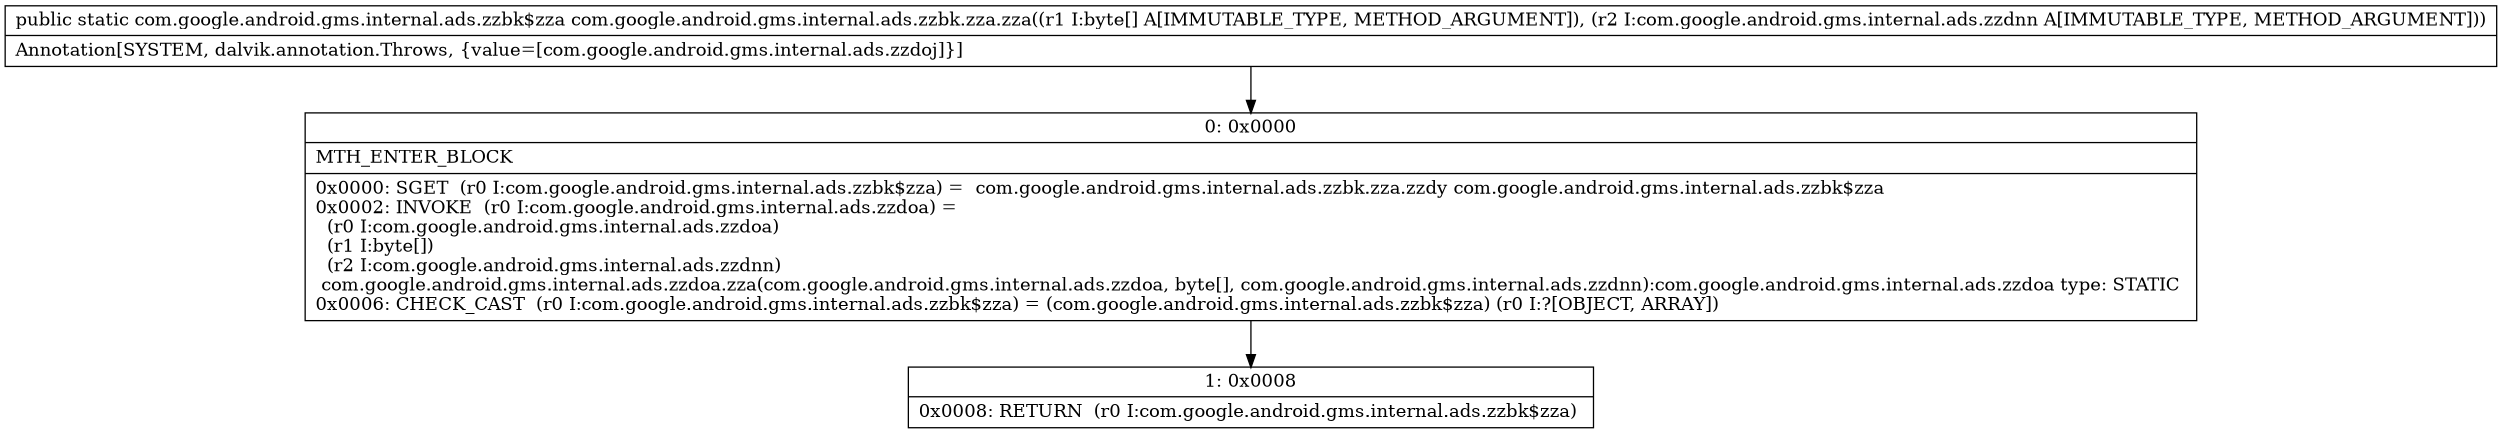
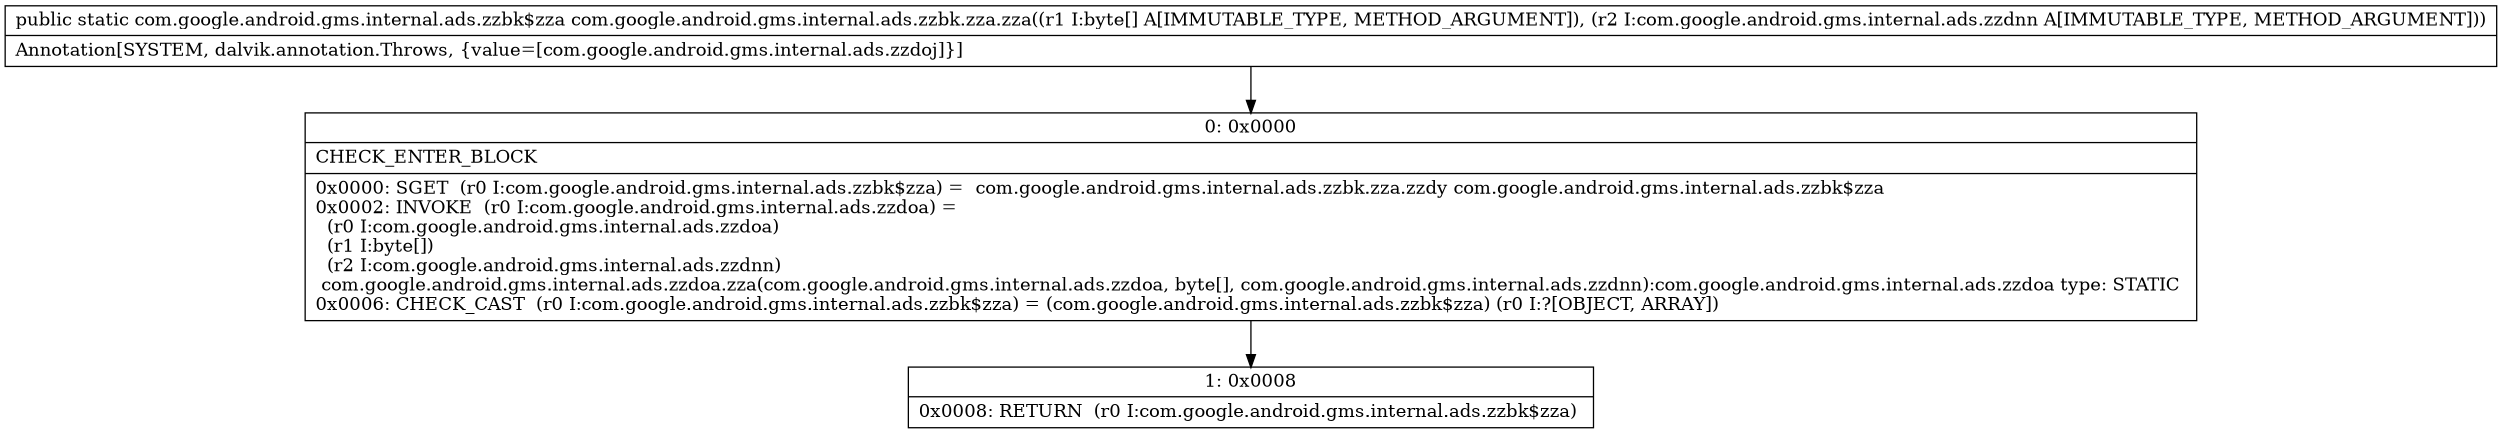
(415, 157) -> (426, 157)
